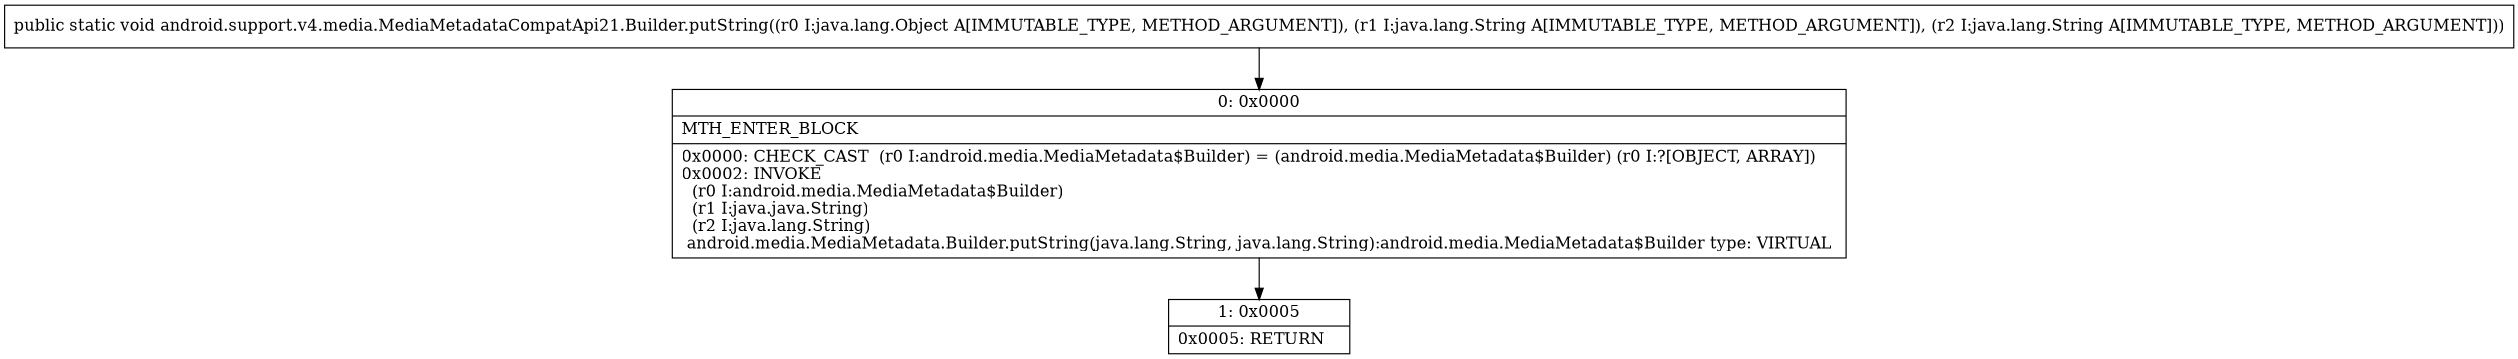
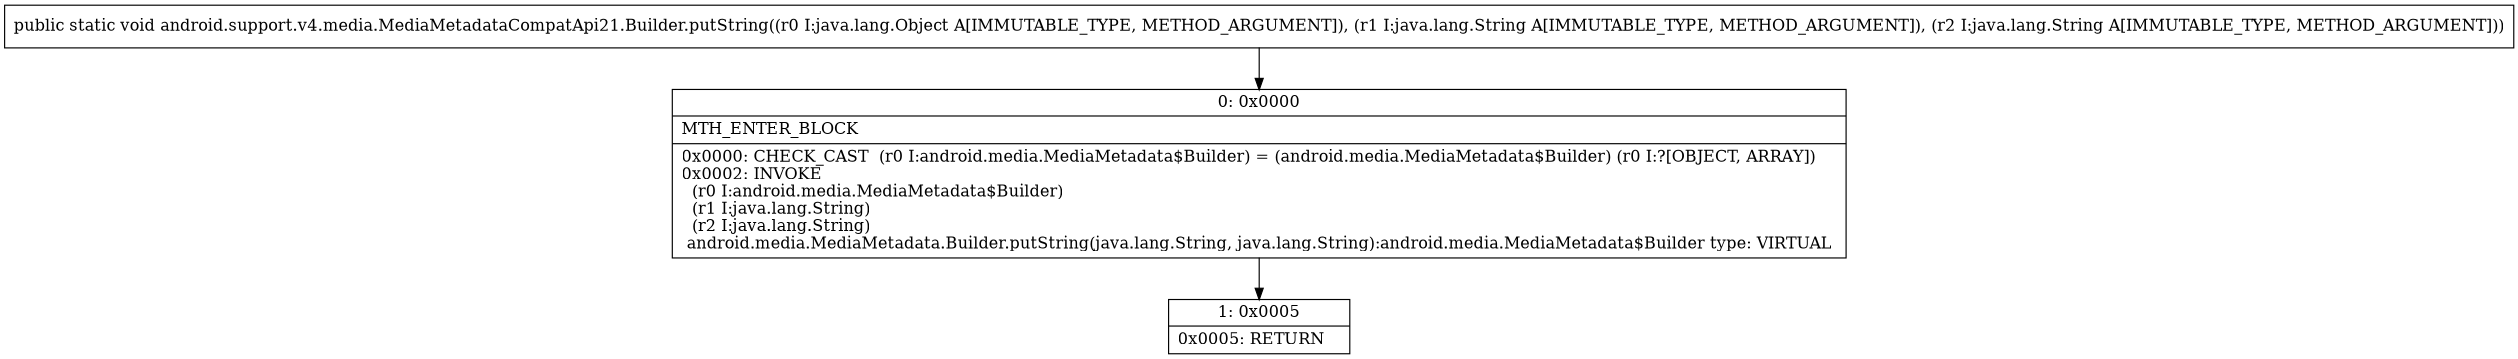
(776, 209) -> (776, 209)
